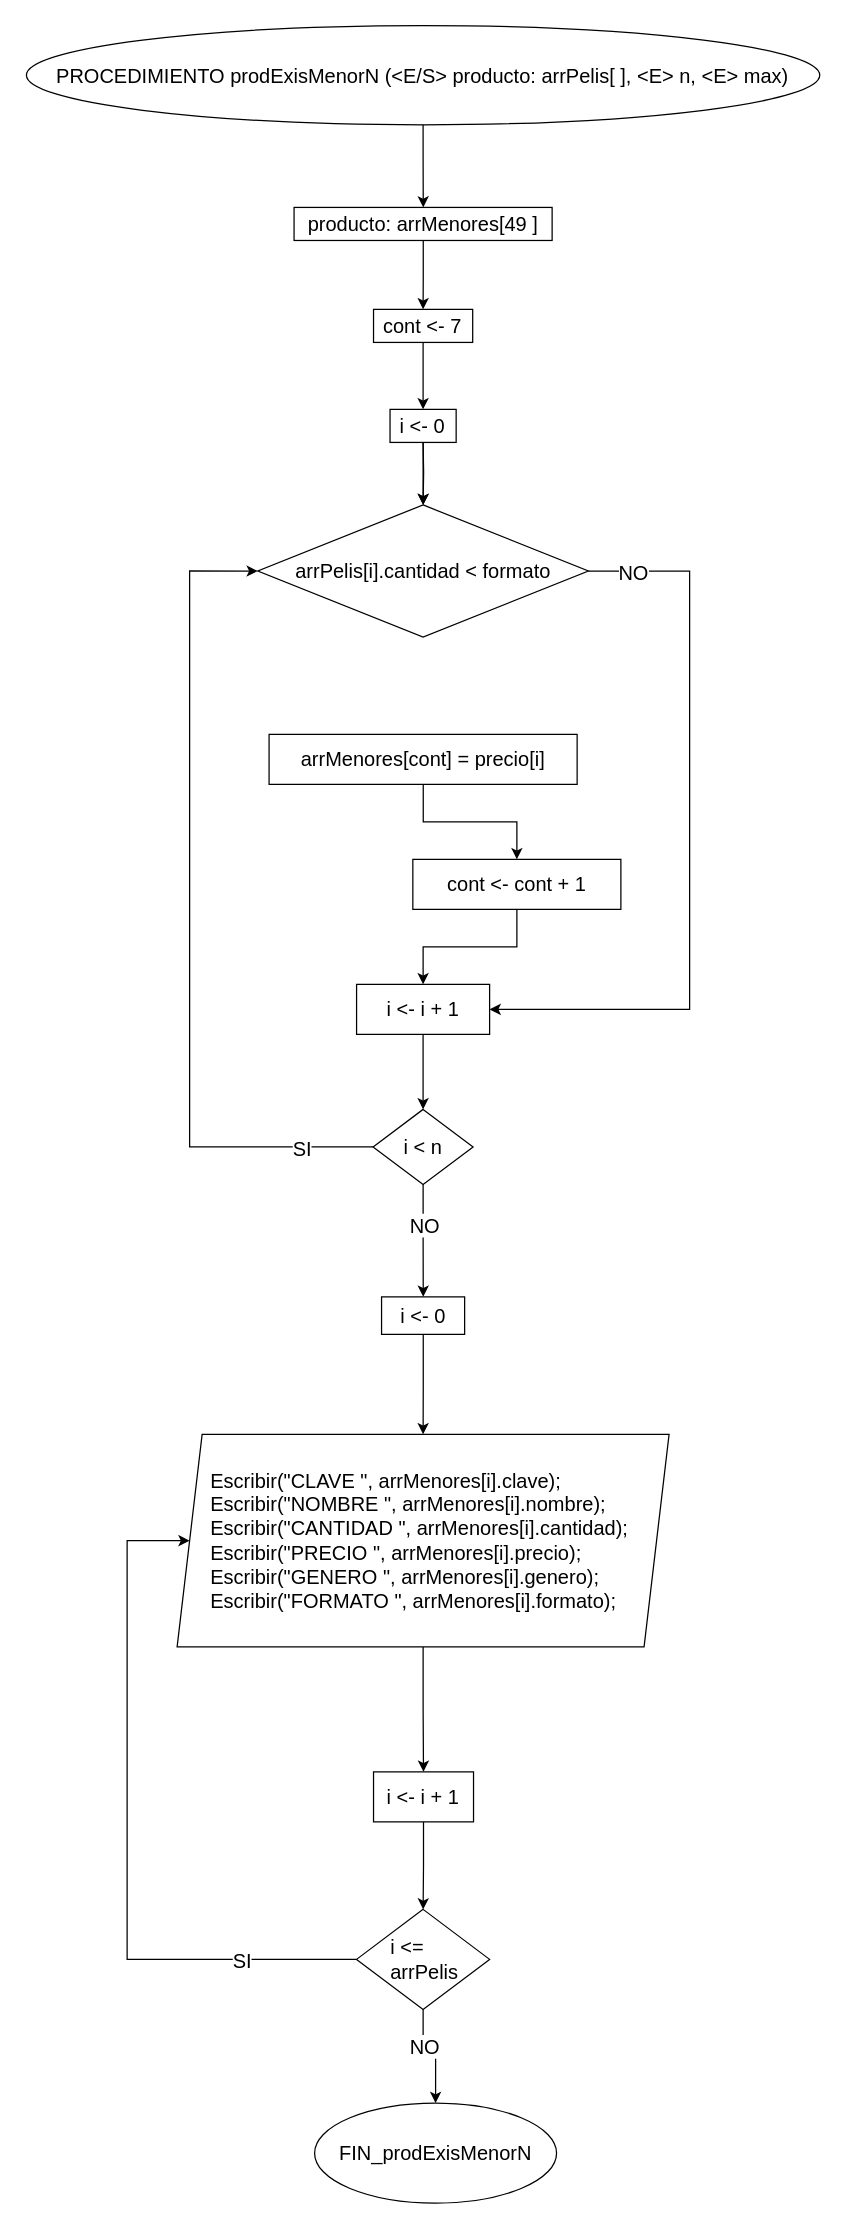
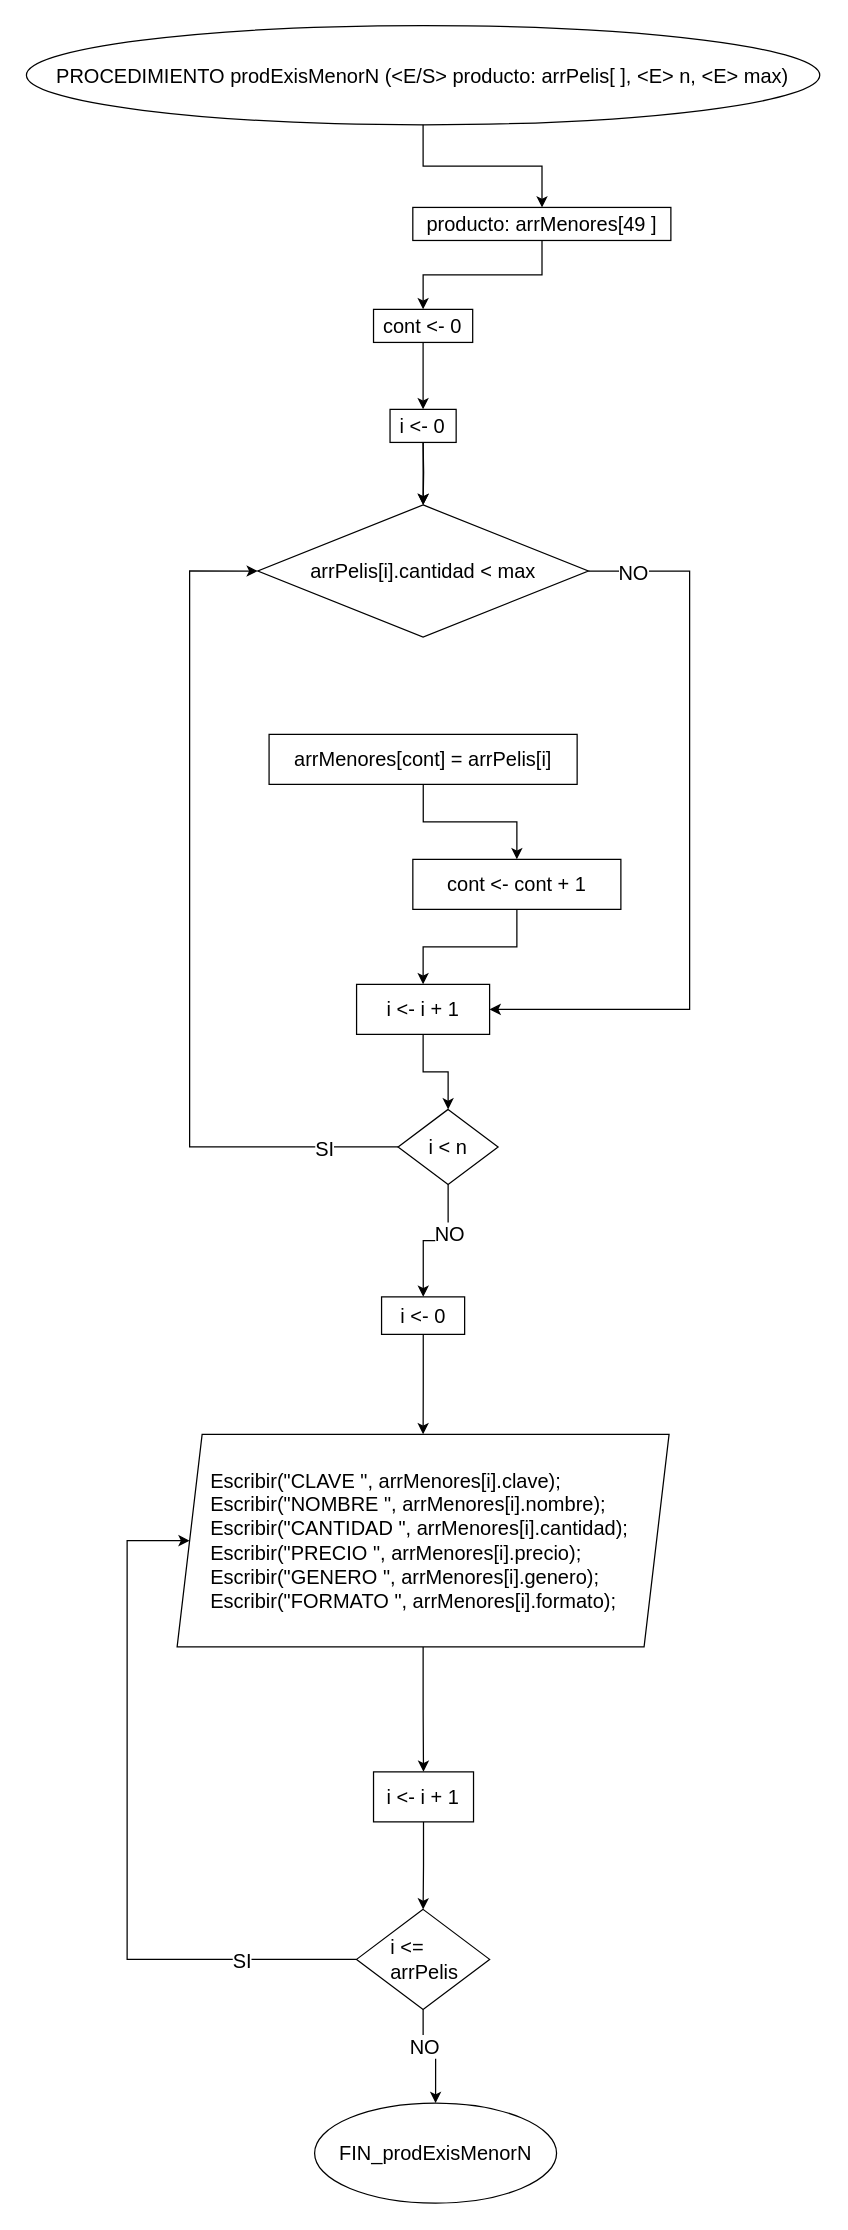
(423, 224) -> (542, 224)
(423, 326) -> (423, 326)
(423, 571) -> (423, 571)
(423, 759) -> (423, 759)
(423, 1147) -> (448, 1147)
